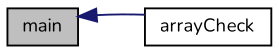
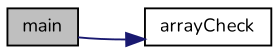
(121, 14) -> (102, 39)
